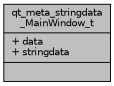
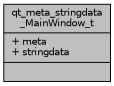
(28, 42) -> (29, 42)
